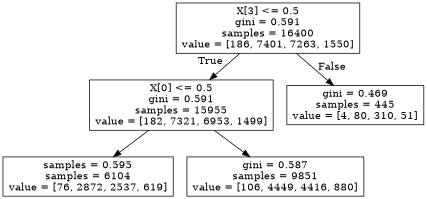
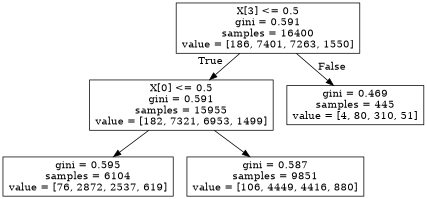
(88, 177) -> (88, 177)
